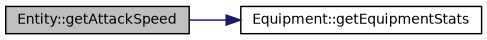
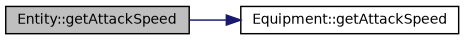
(361, 20) -> (350, 20)
